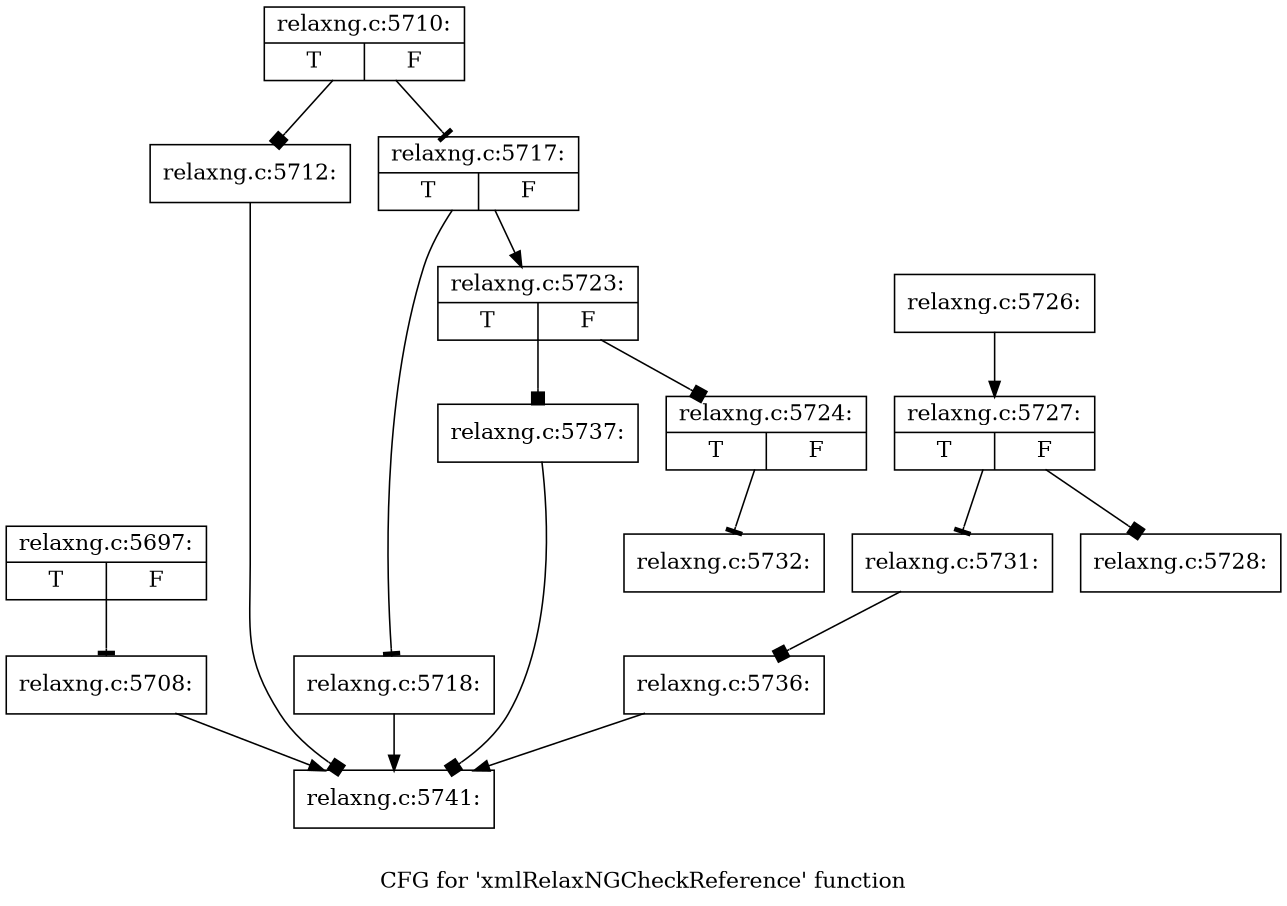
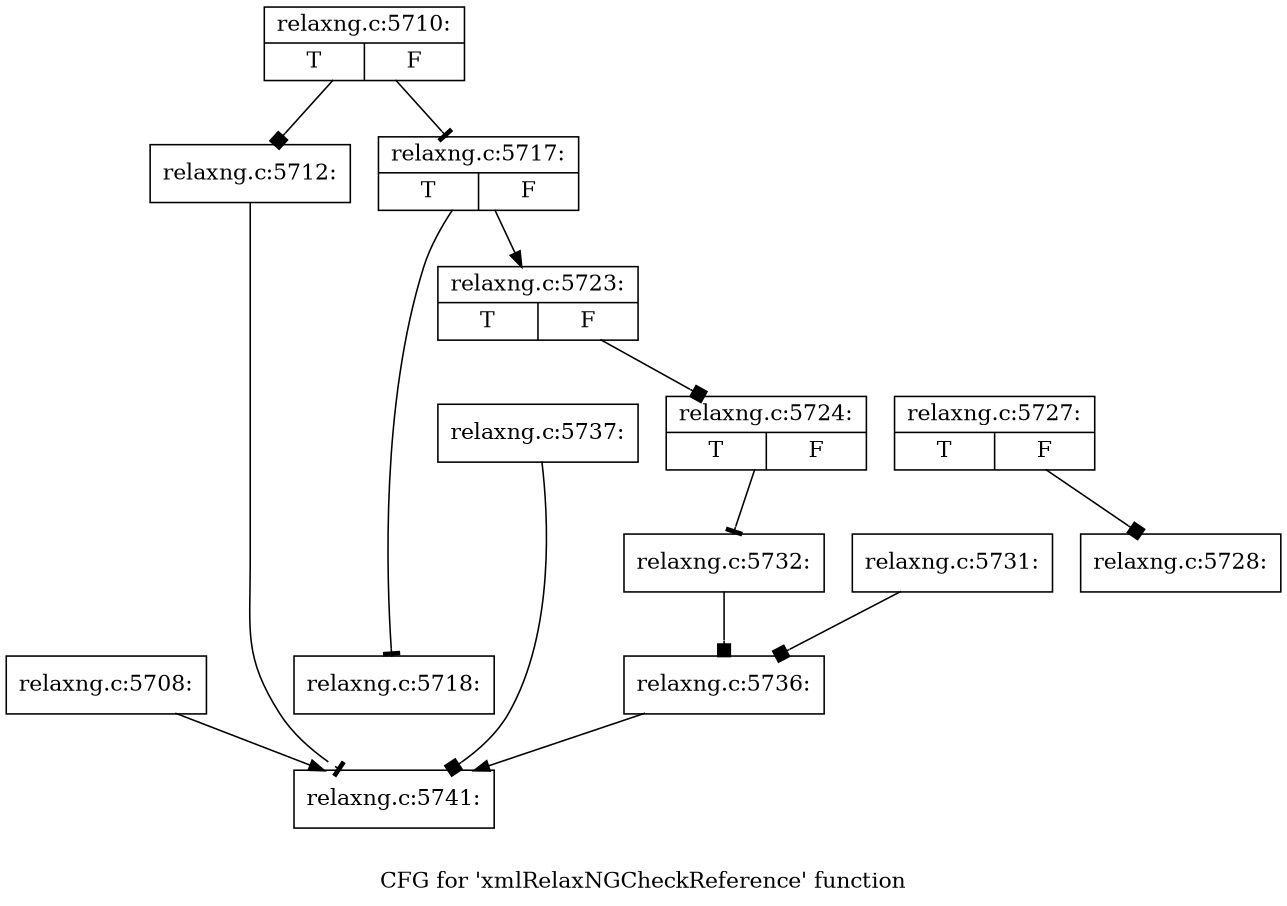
(995, 303) -> none
(538, 364) -> none
(250, 495) -> (250, 495)
(974, 498) -> none
(106, 563) -> none
none -> (724, 616)
(394, 734) -> none
